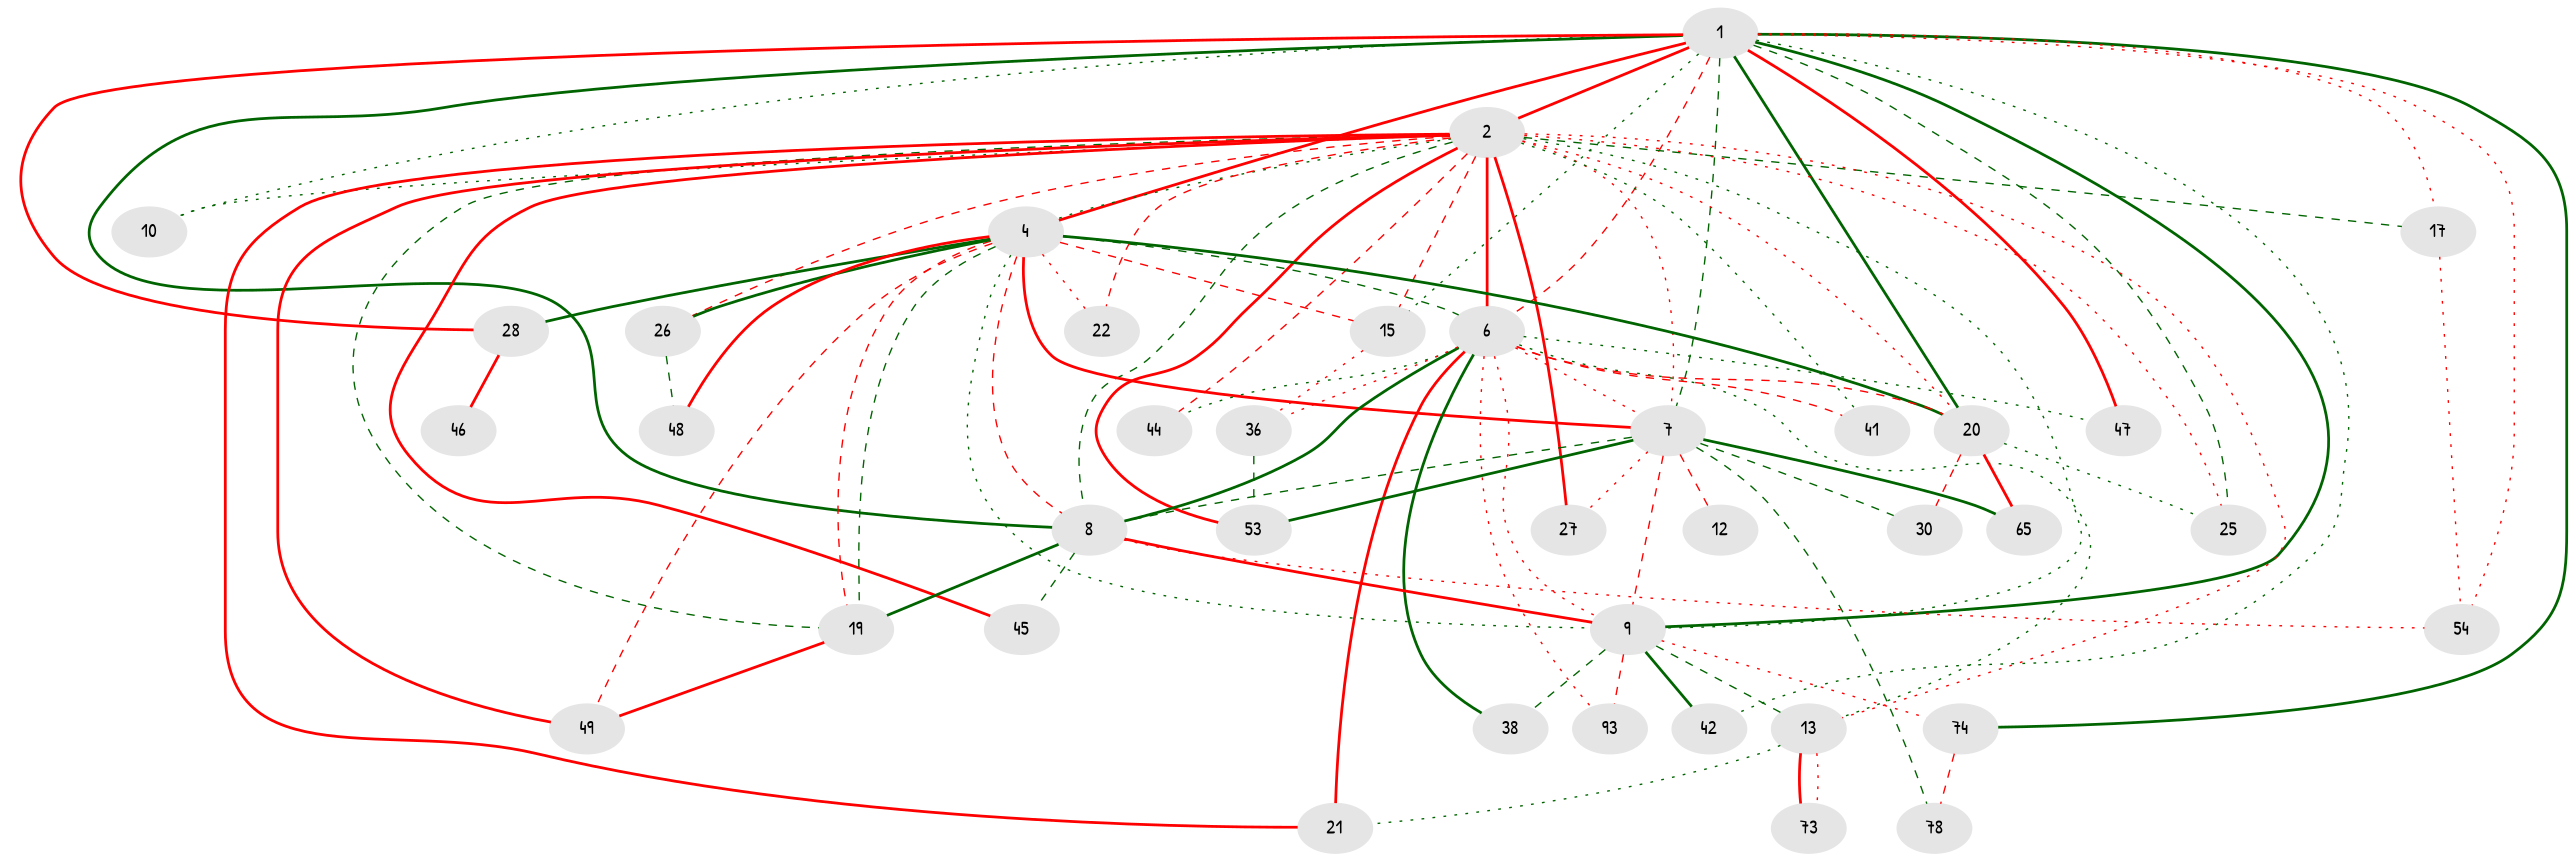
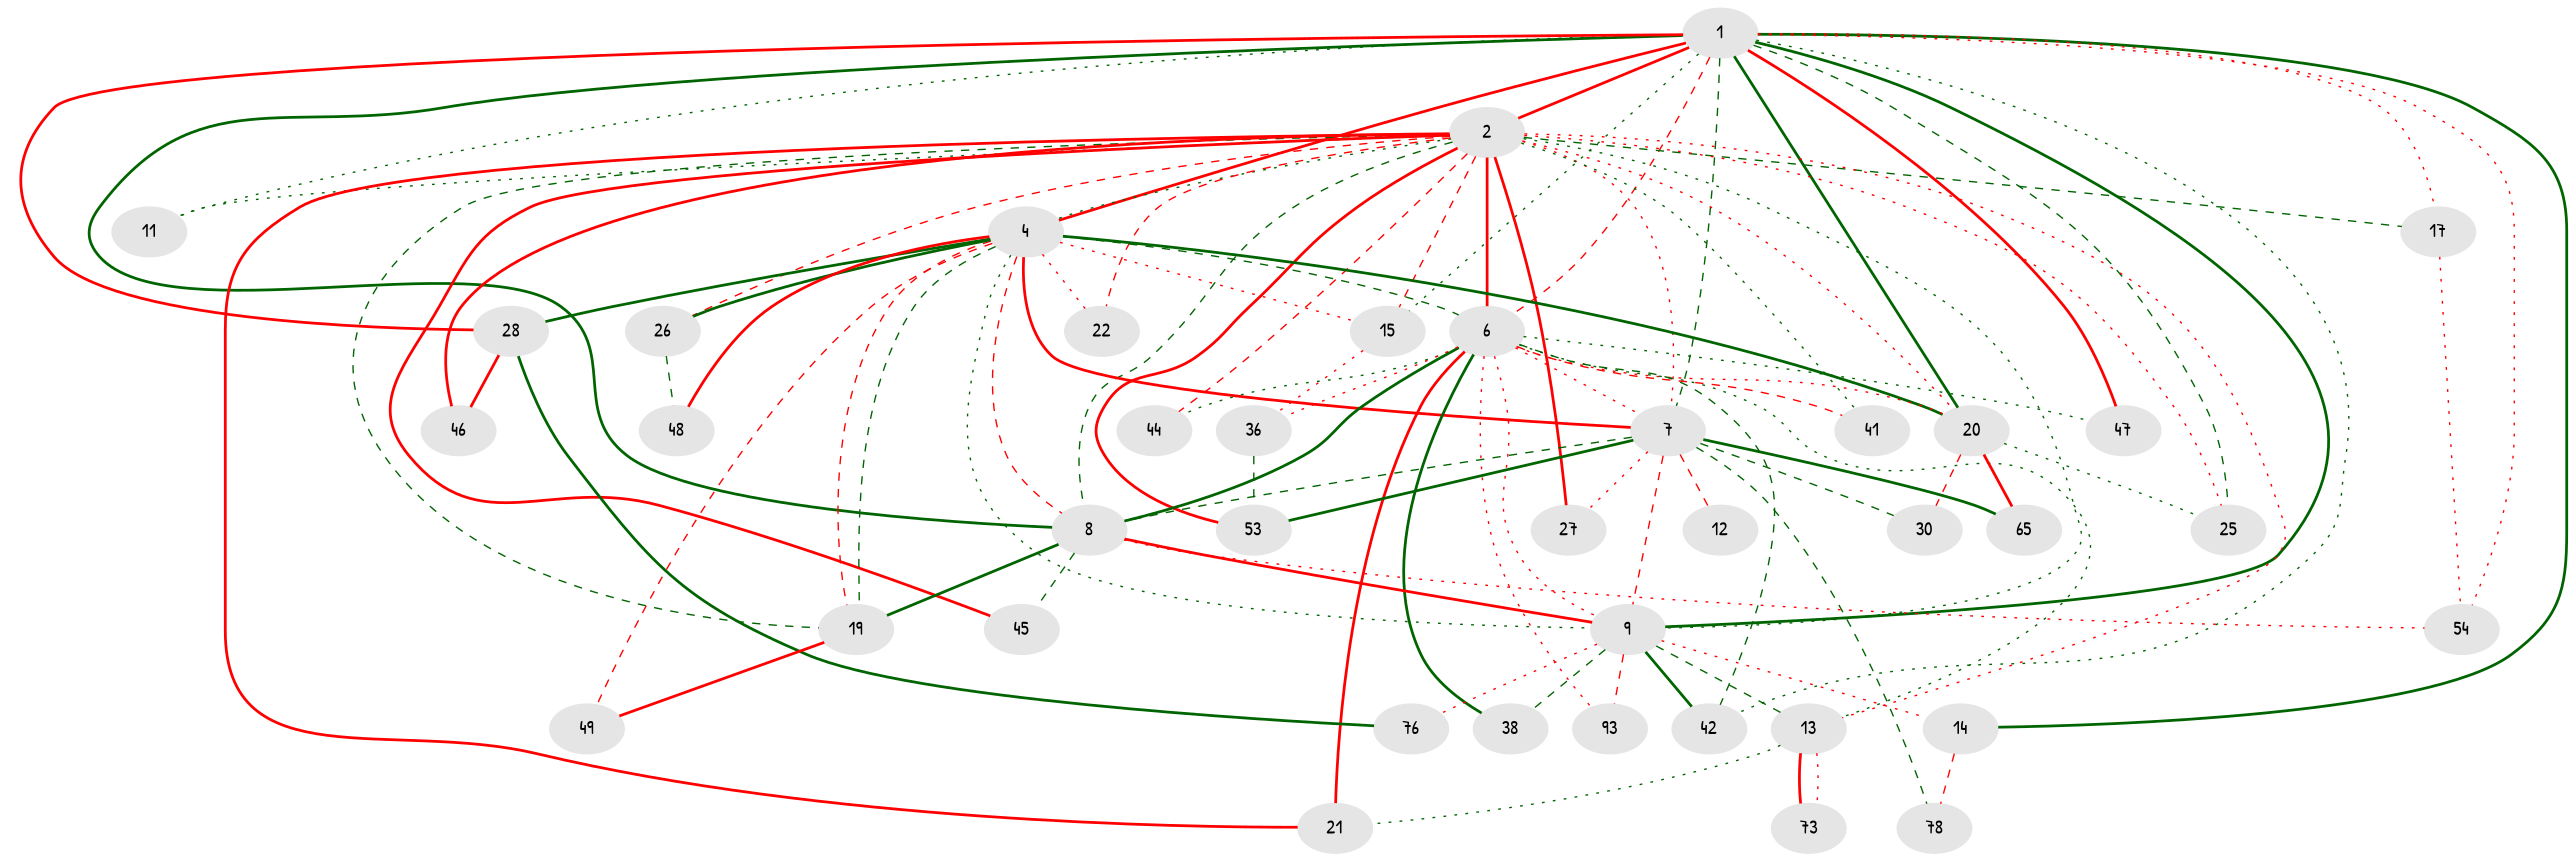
(461, 192) -> (834, 175)
(149, 232) -> (149, 232)
(1199, 280) -> (1199, 280)
(1741, 380) -> (1741, 380)
none -> (1750, 437)
none -> (1411, 729)
(1961, 729) -> (1961, 729)
